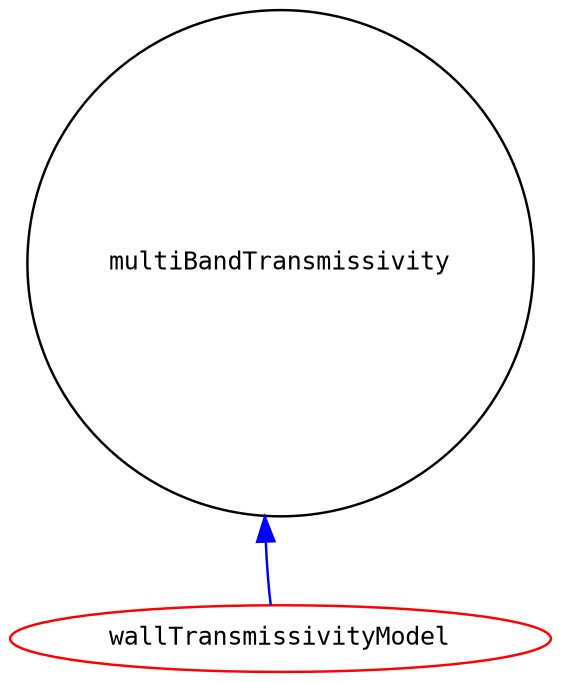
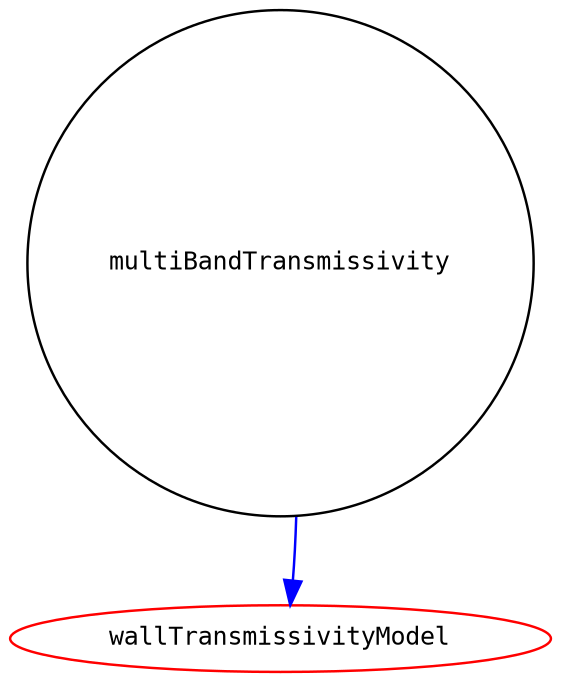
(268, 573) -> (295, 549)
